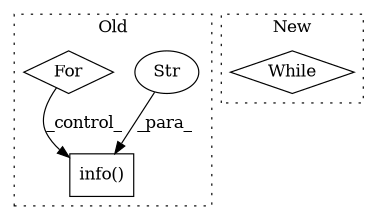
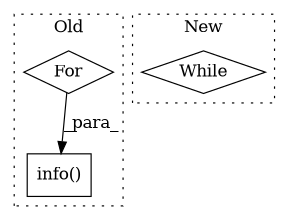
(167, 72) -> none
(84, 124) -> (91, 124)
